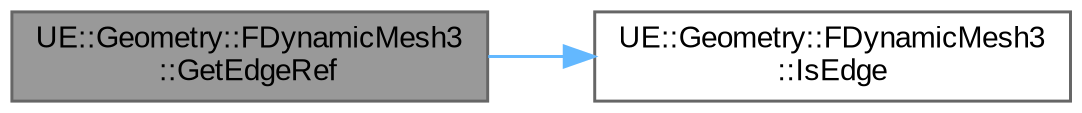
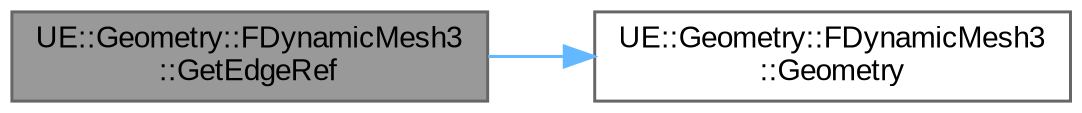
(833, 56) -> (833, 56)
